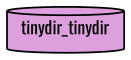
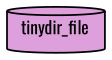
(66, 30) -> (56, 30)
